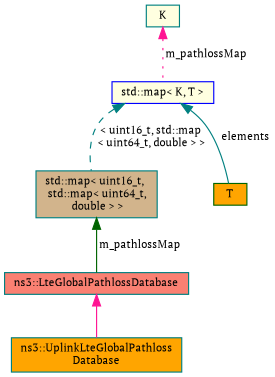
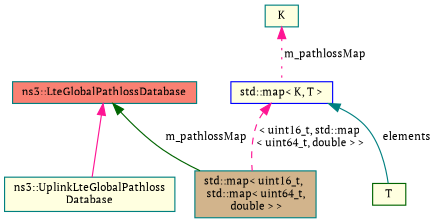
(93, 136) -> (253, 141)
(230, 194) -> (389, 194)
(97, 251) -> (157, 146)
(97, 355) -> (90, 194)
